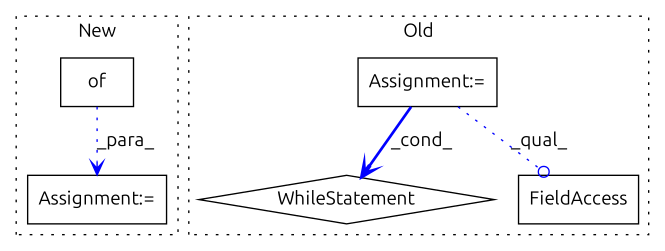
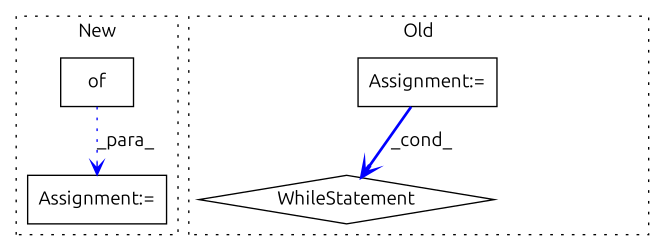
(579, 200) -> none
